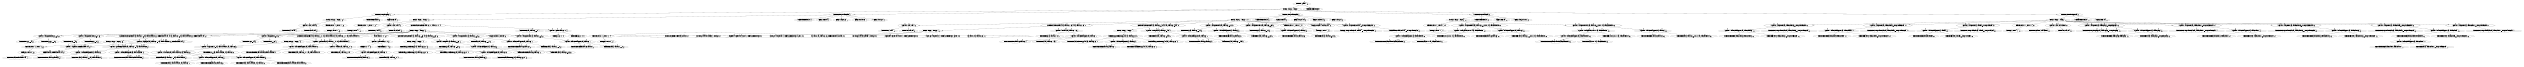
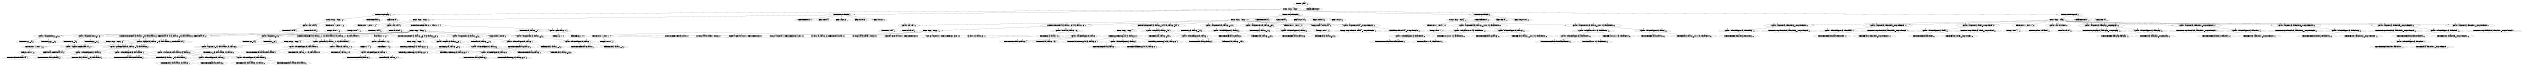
(1783, 36) -> none
